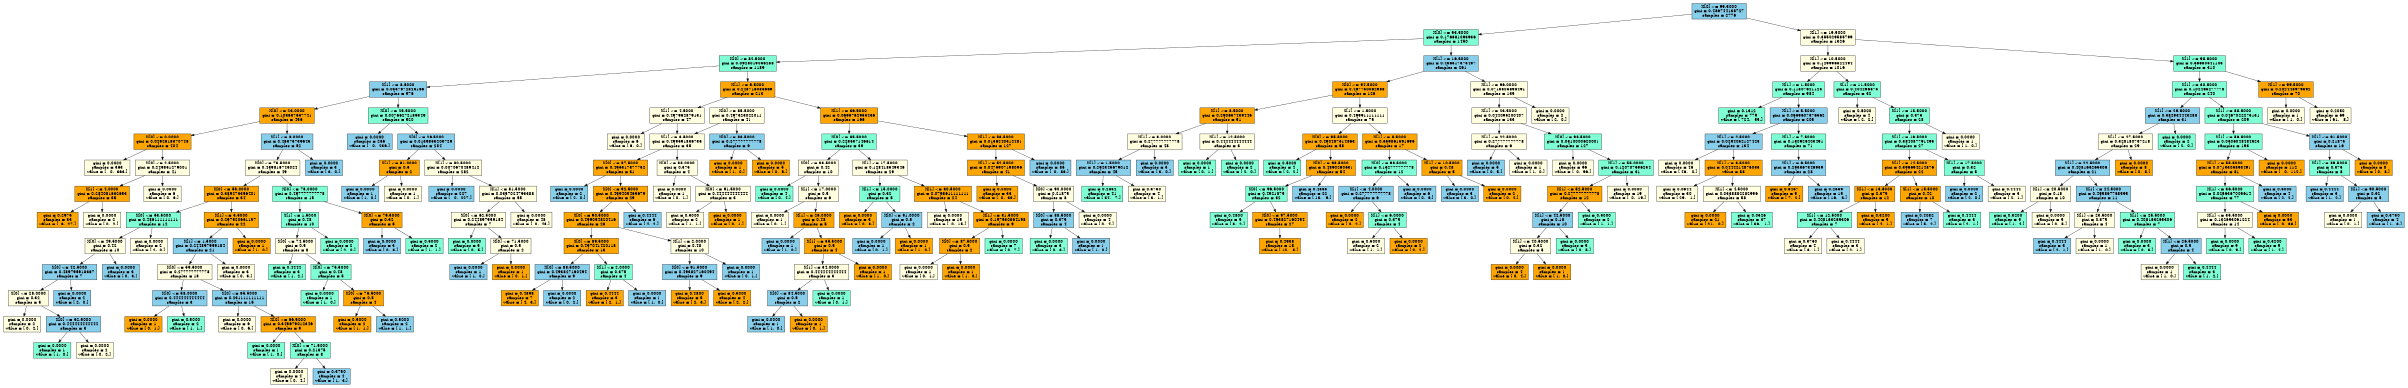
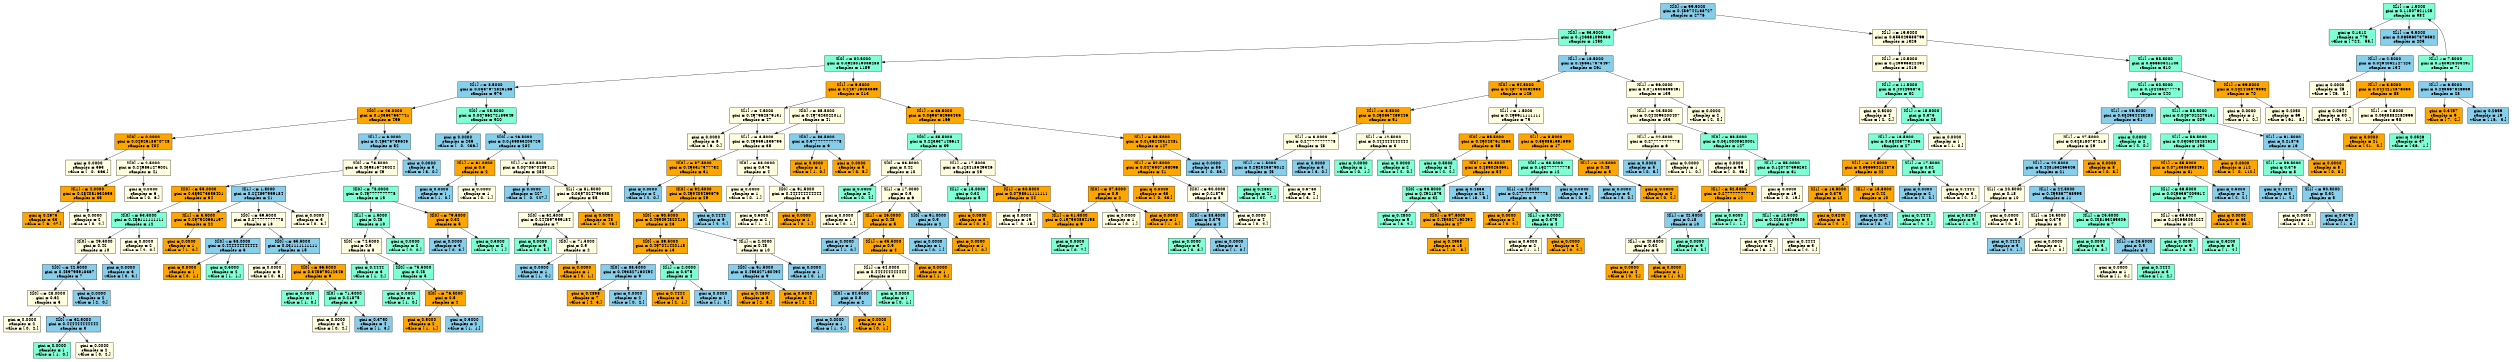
(1451, 37) -> (1586, 37)
(1814, 75) -> (2443, 36)
(737, 142) -> (817, 142)
(1734, 168) -> (2385, 90)
(890, 206) -> (914, 206)
(531, 220) -> (599, 220)
(217, 232) -> (230, 206)
(982, 232) -> (1090, 206)
